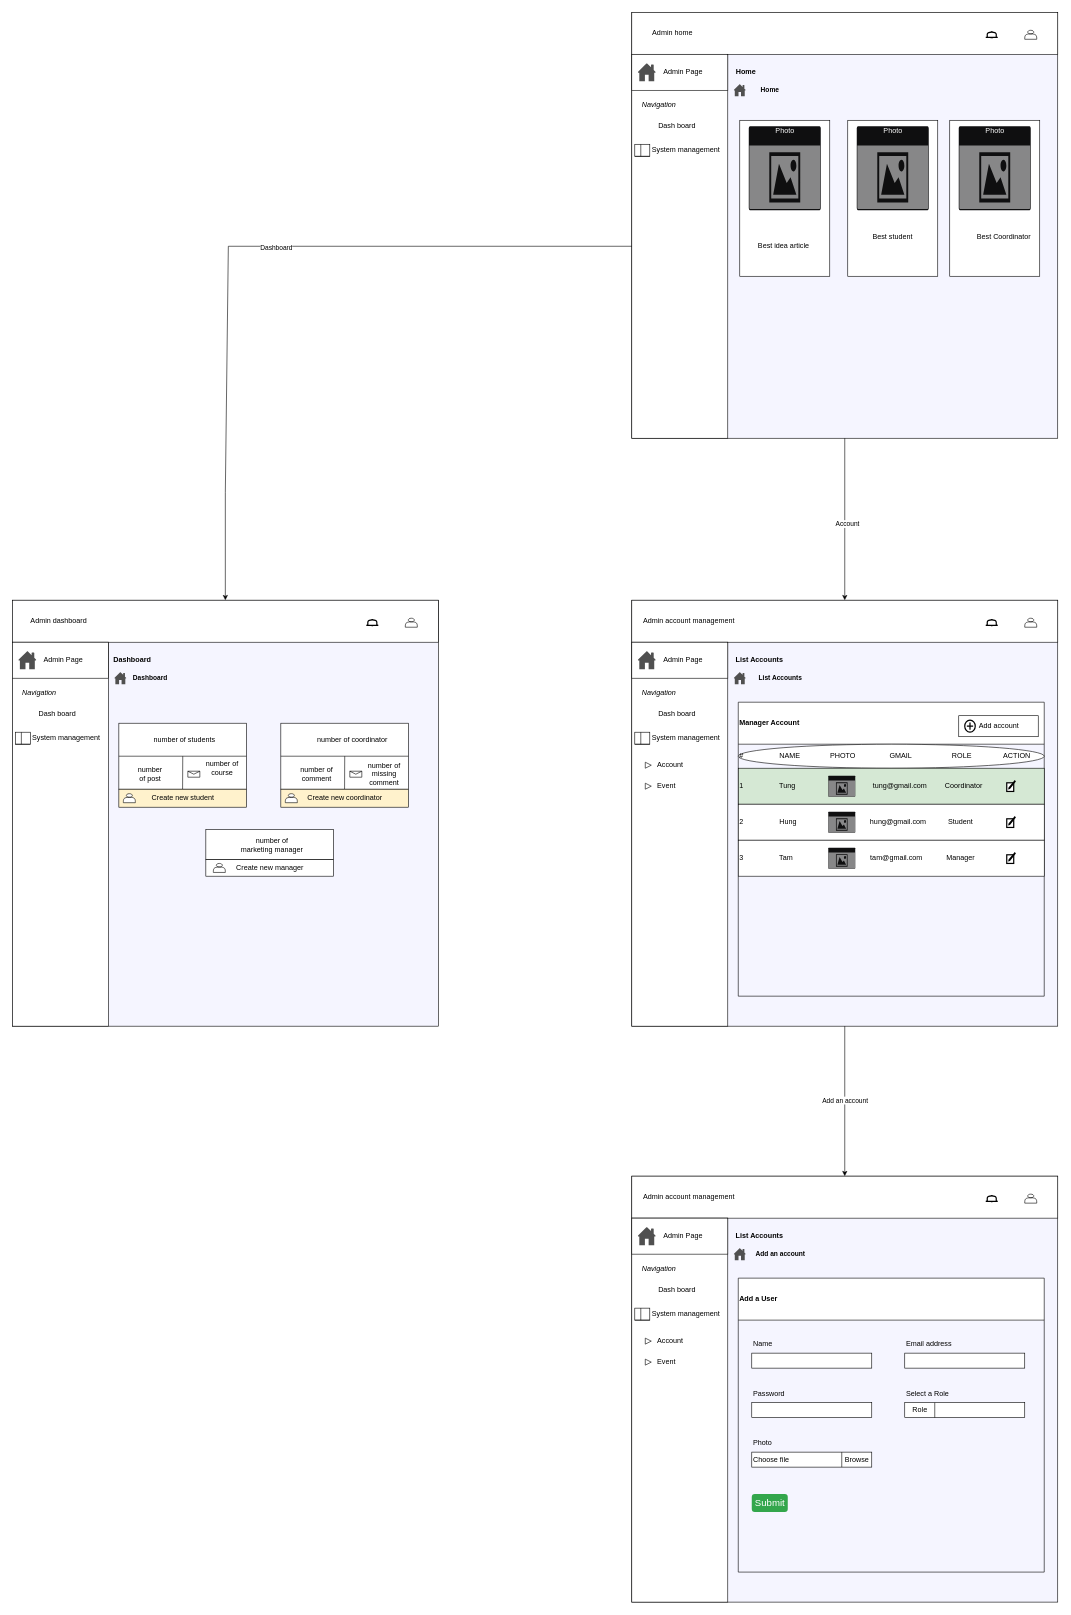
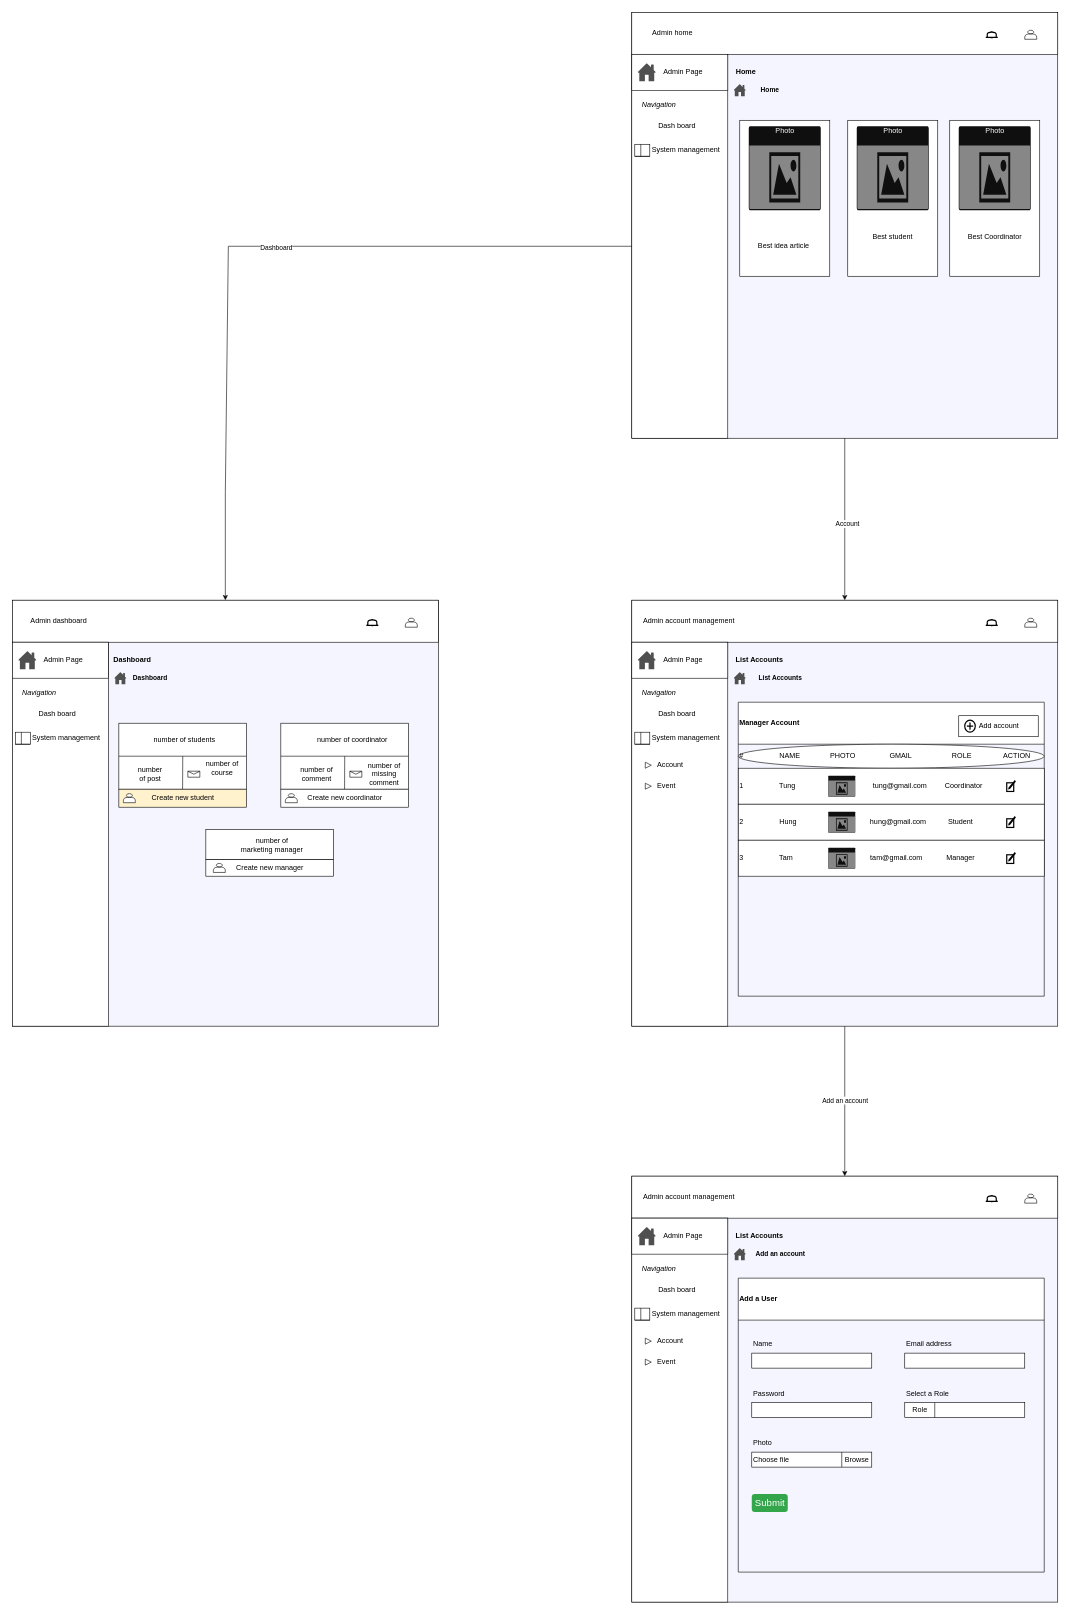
(1004, 237) -> (995, 237)
(891, 786) -> (891, 786)
(345, 798) -> (345, 798)
